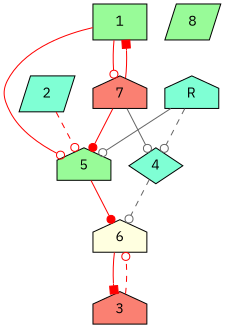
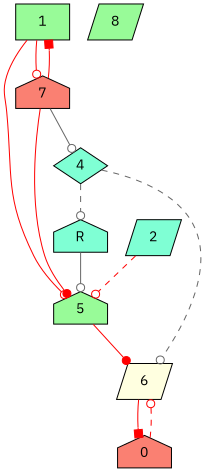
(175, 127) -> (81, 198)
(120, 238) -> (145, 381)
(120, 310) -> (145, 453)
